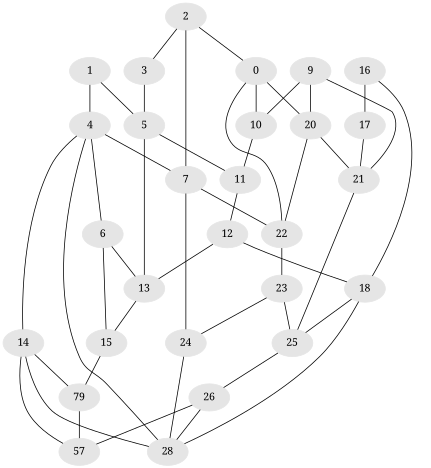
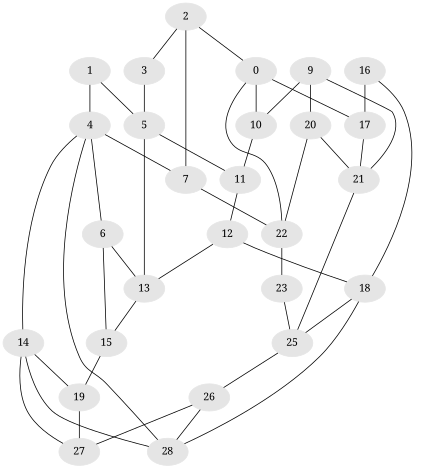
(280, 95) -> (305, 95)
(186, 343) -> none
(79, 397) -> (79, 397)
(79, 452) -> (79, 452)
